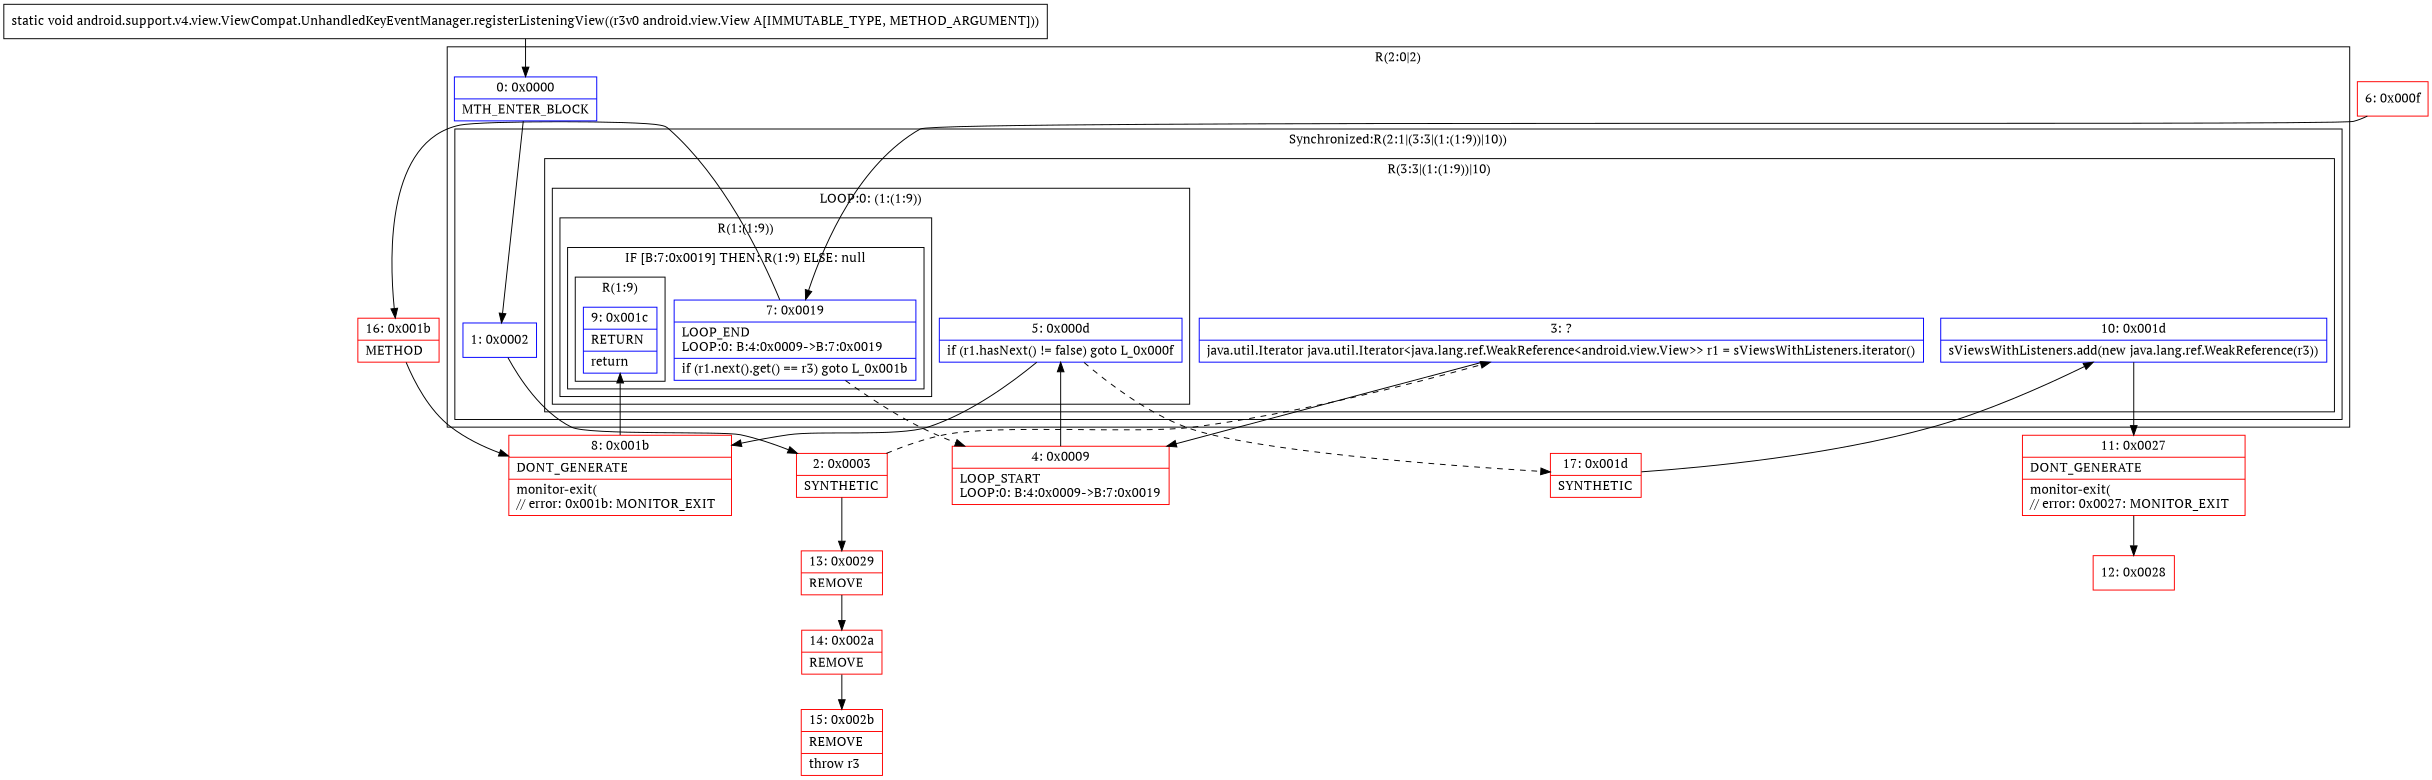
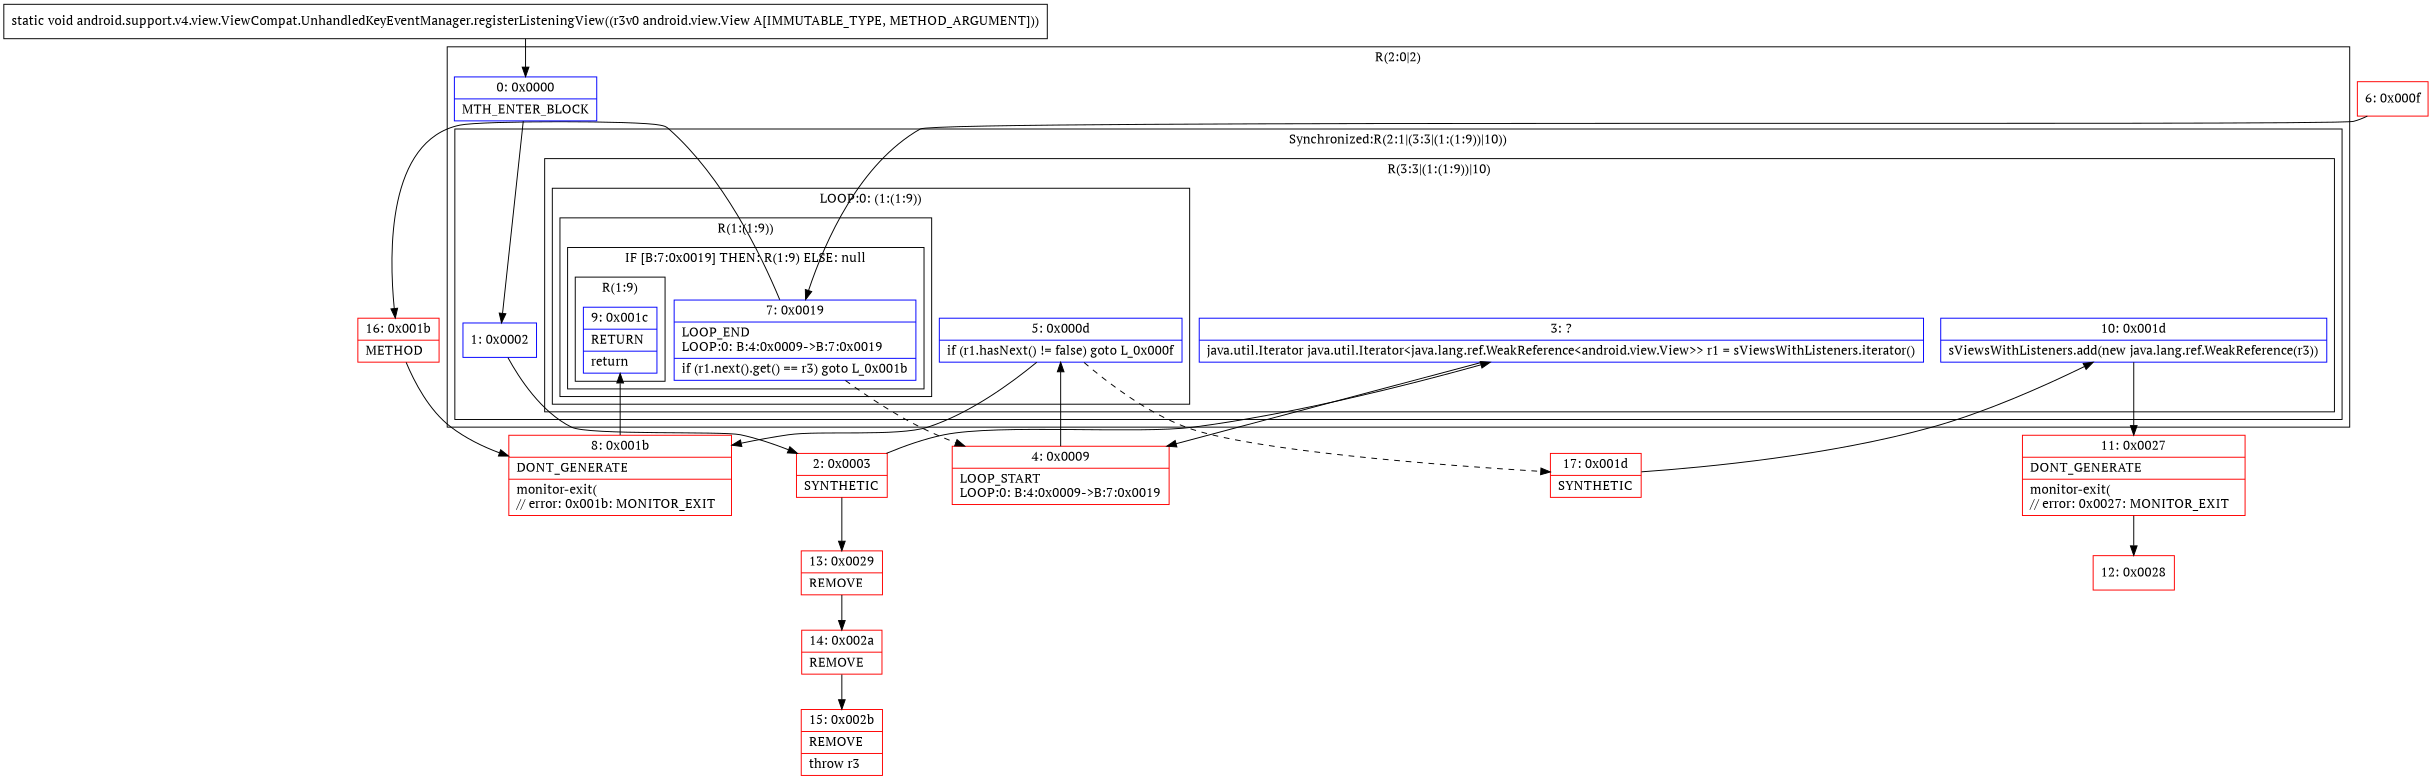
(1186, 428) -> (1186, 428)
